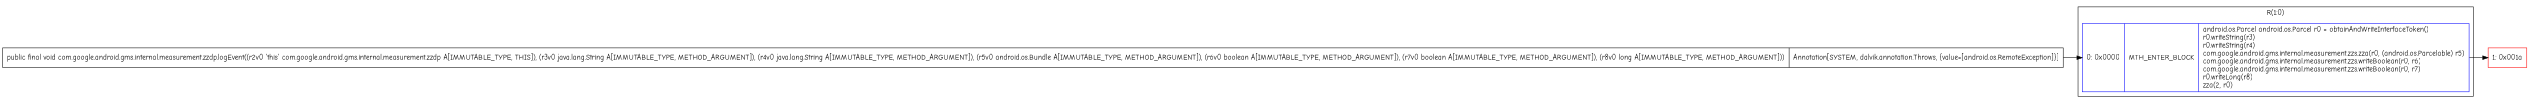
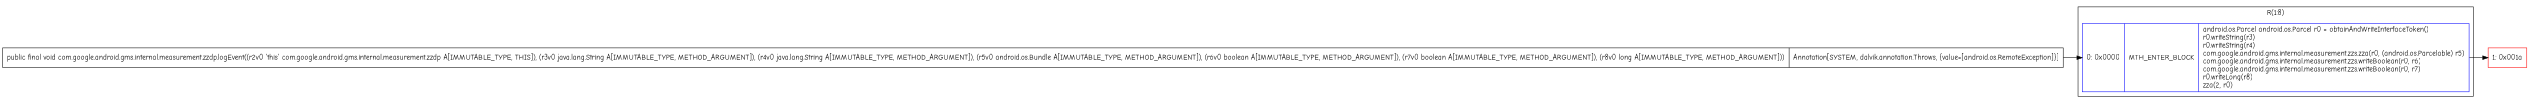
(2276, 13) -> (2276, 13)
